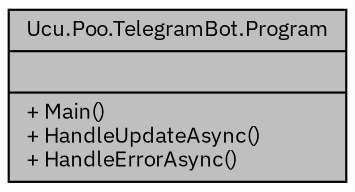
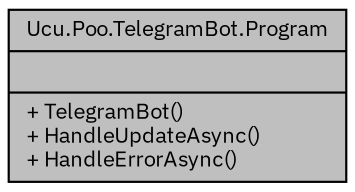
(66, 112) -> (106, 112)
